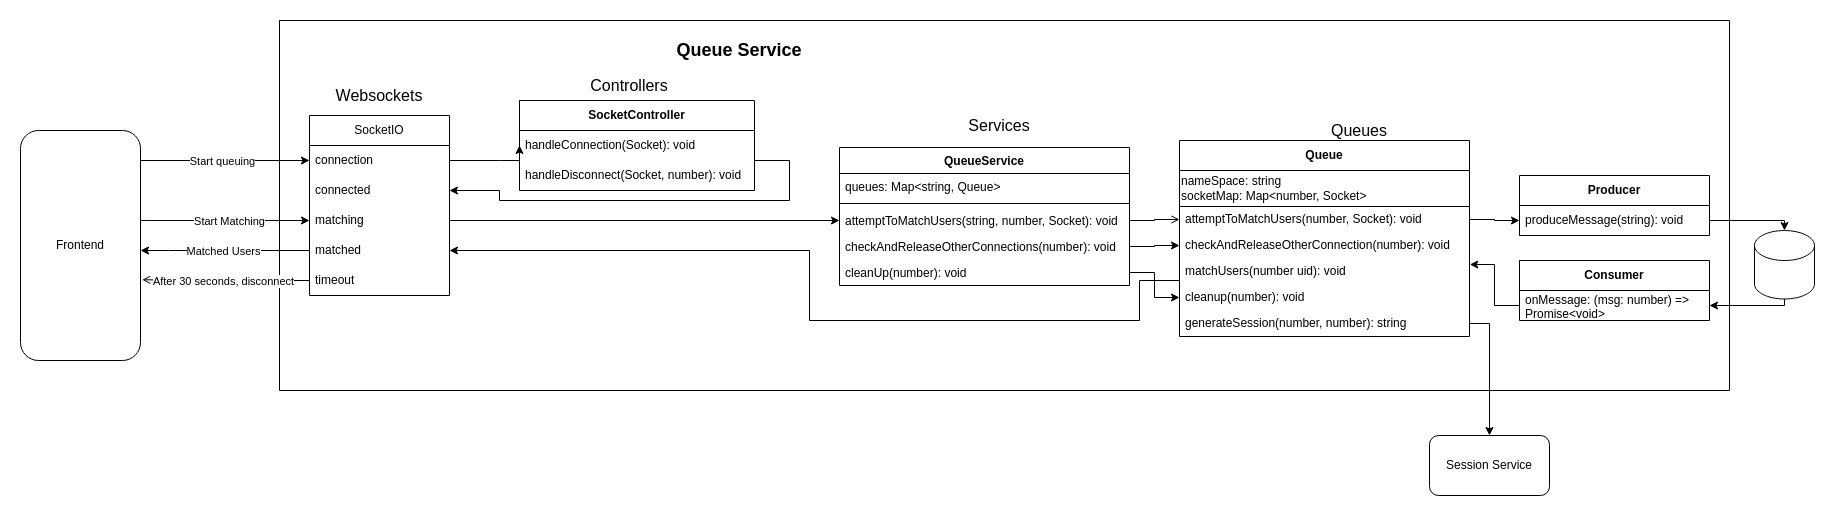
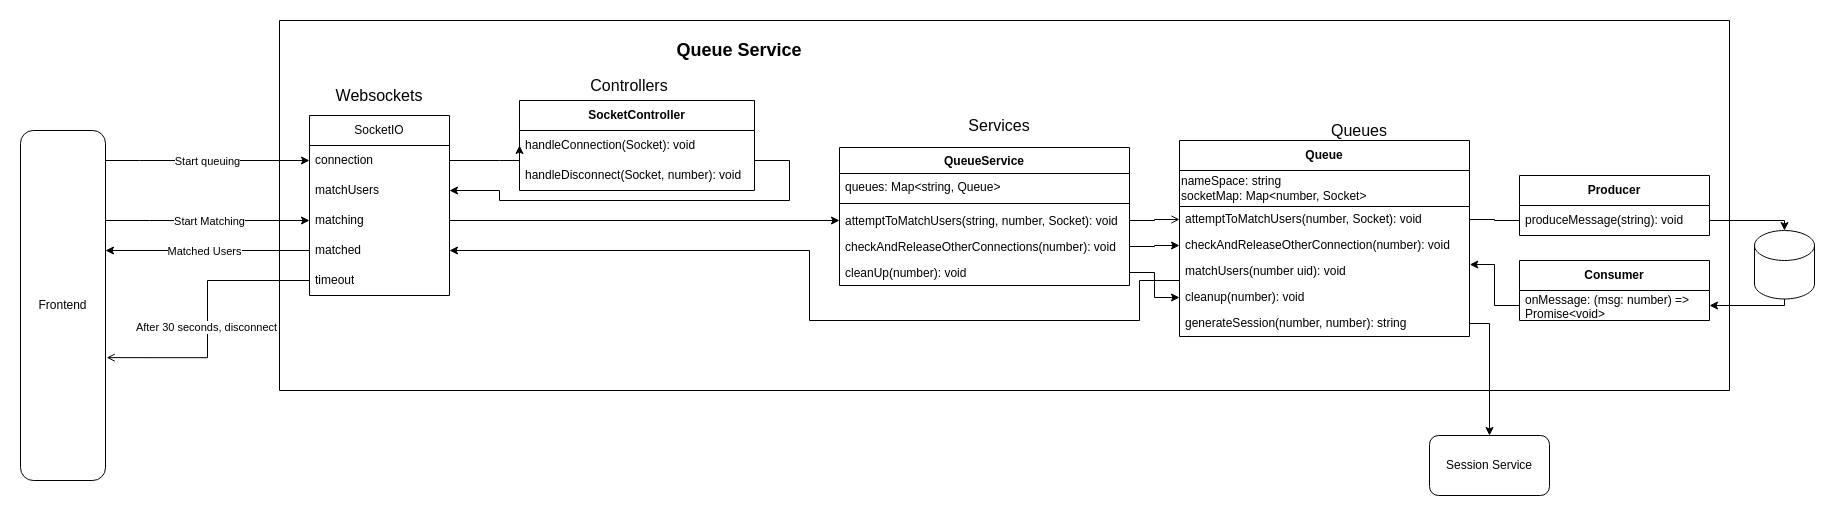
(346, 191) -> (349, 191)
(1511, 221) -> (1513, 221)
(81, 246) -> (63, 306)
